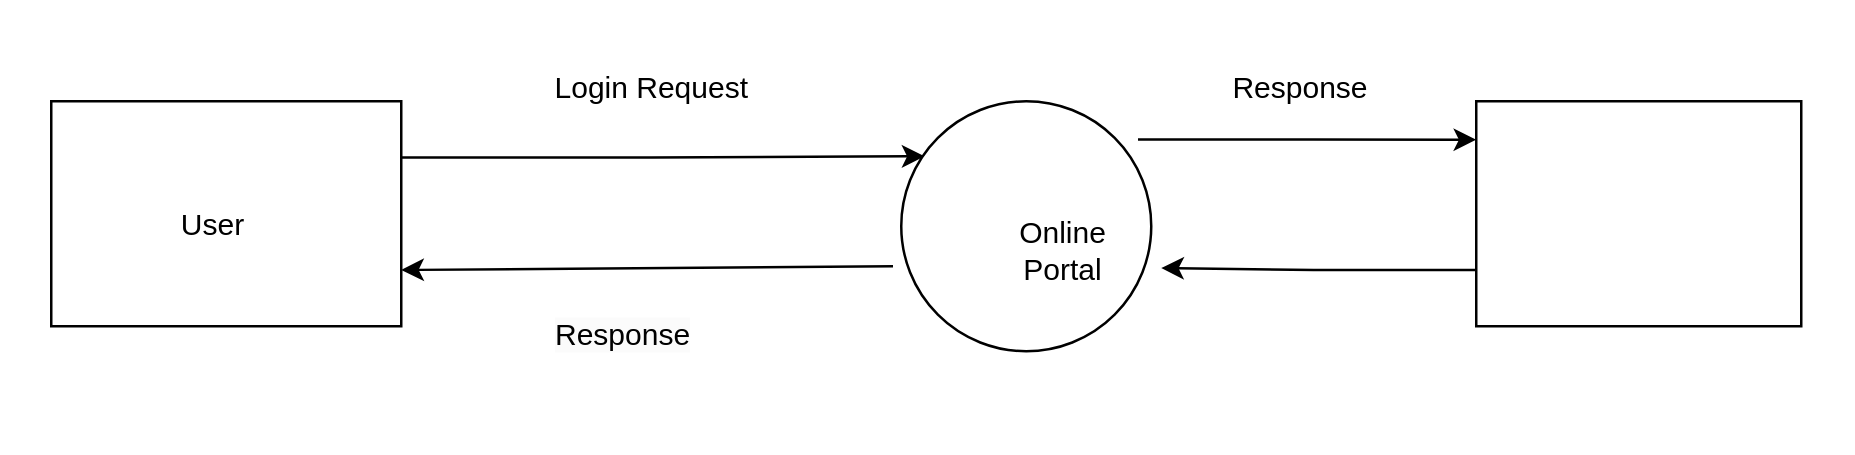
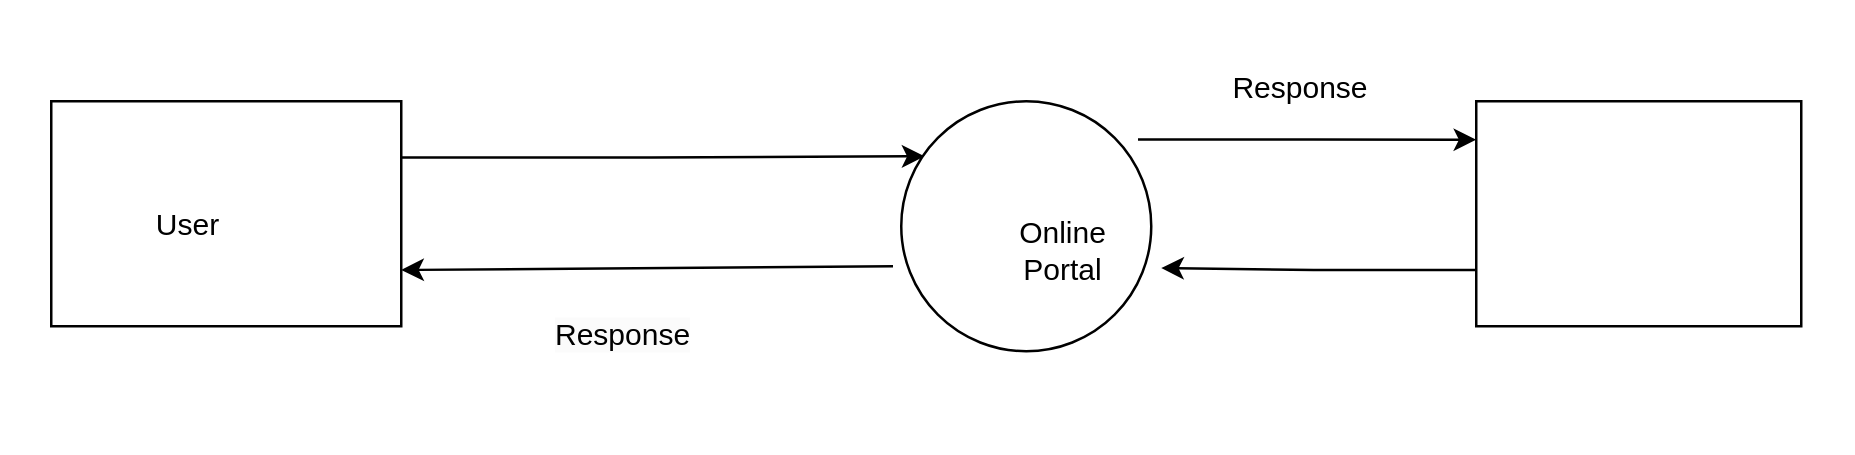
(651, 89) -> none
(214, 226) -> (189, 226)
